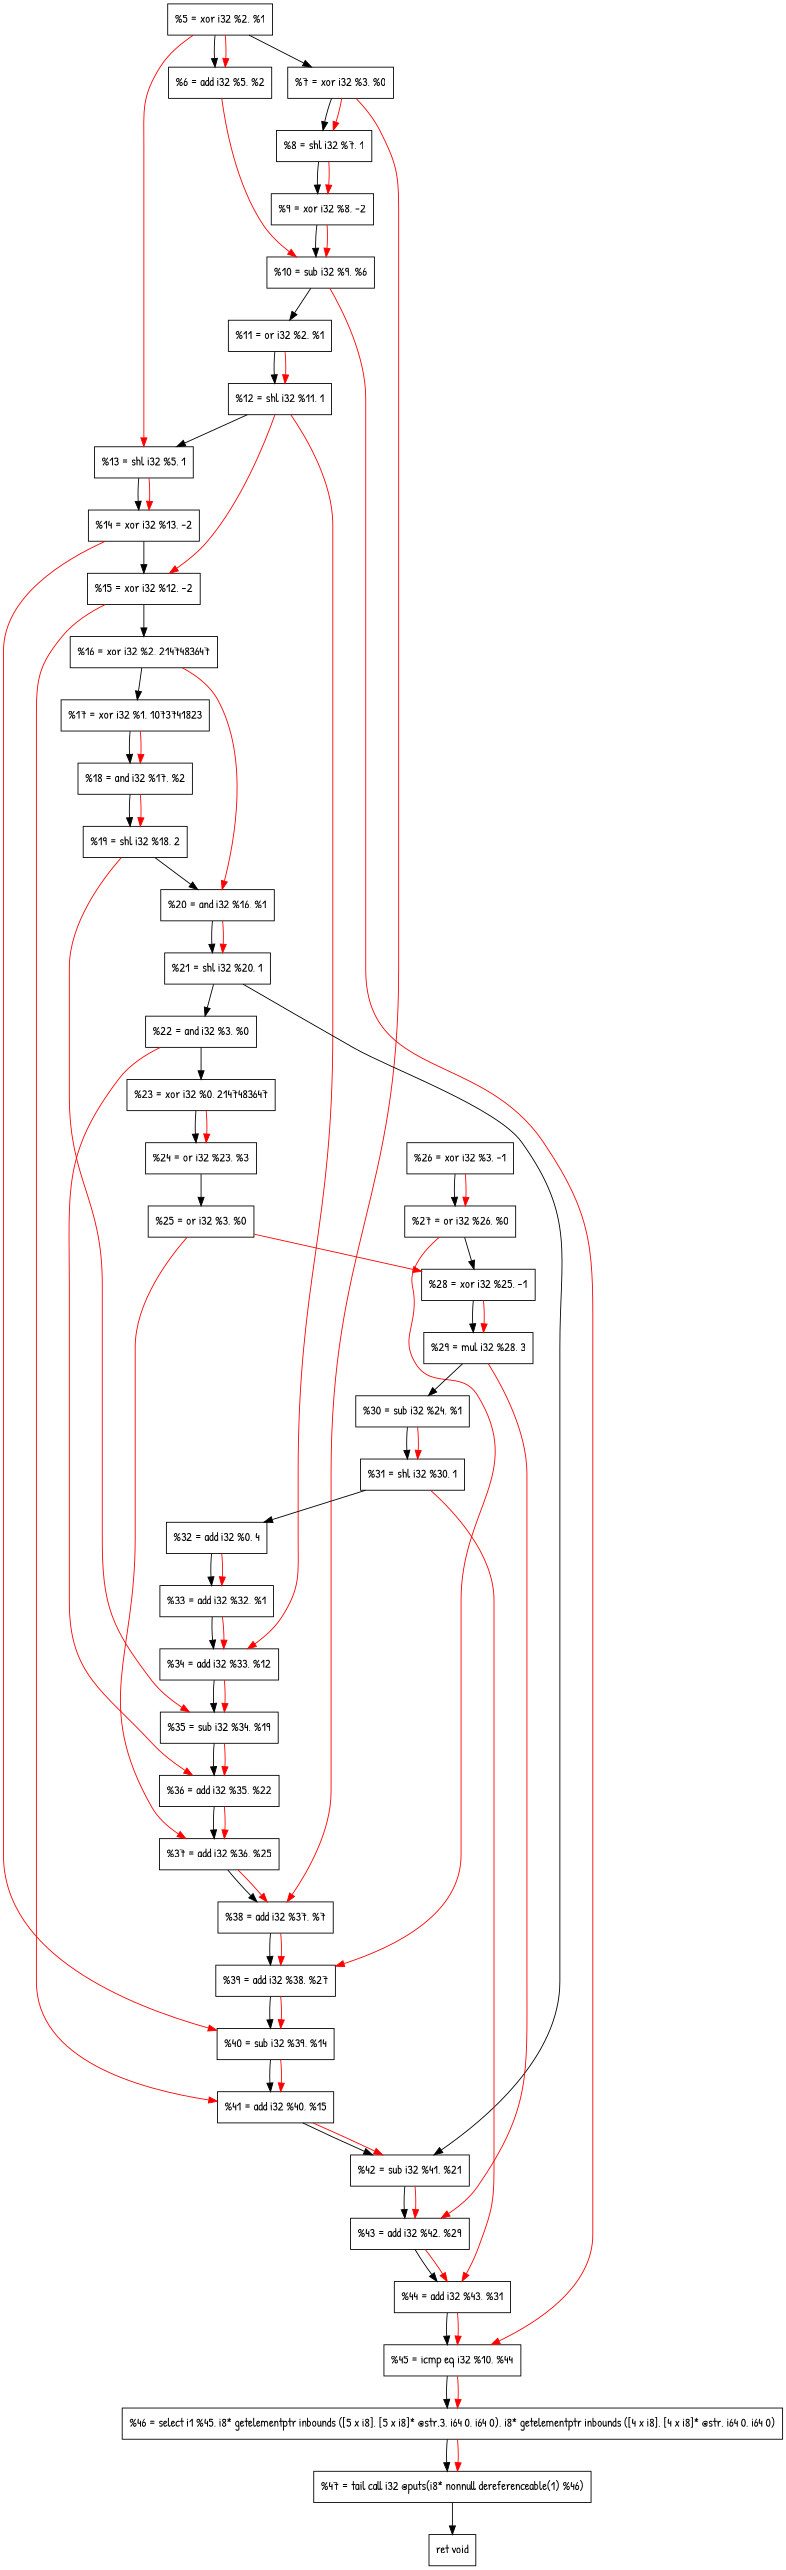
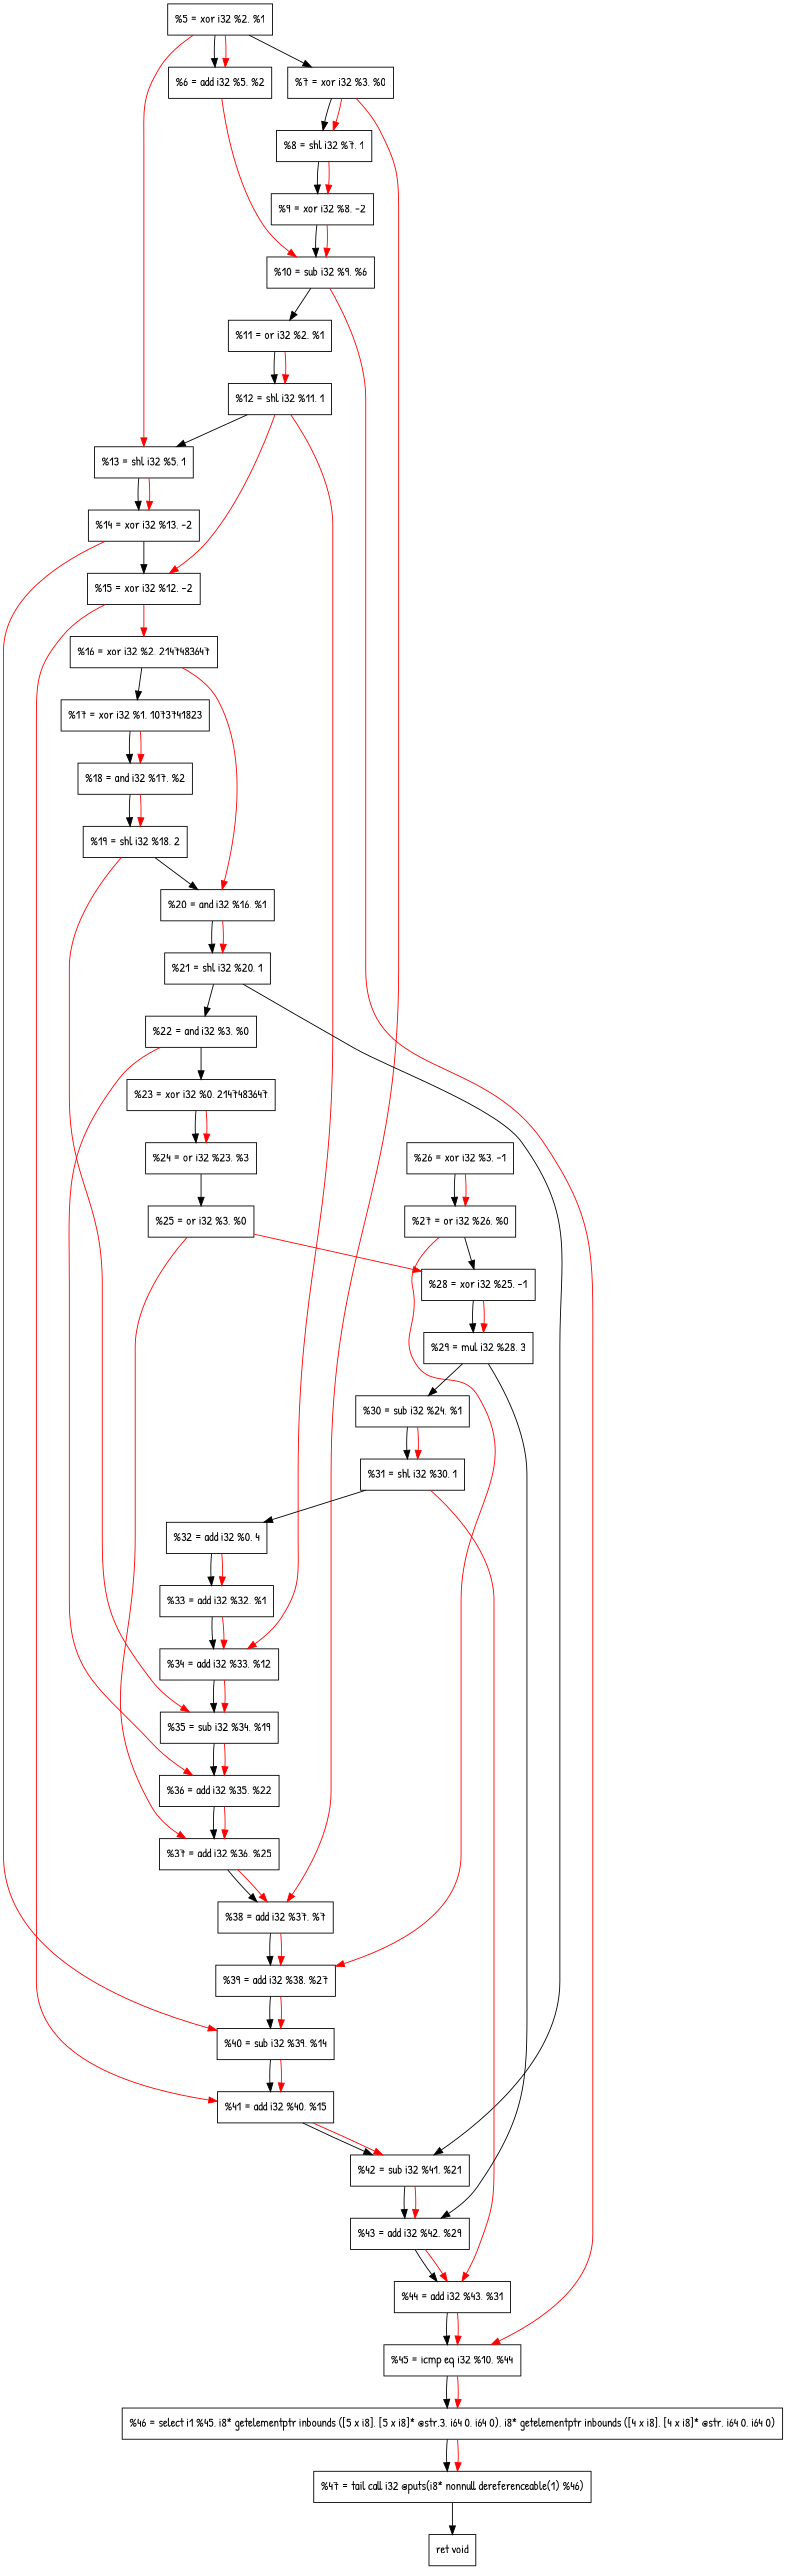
(144, 616) -> (144, 616)
(527, 1797) -> (527, 1797)
